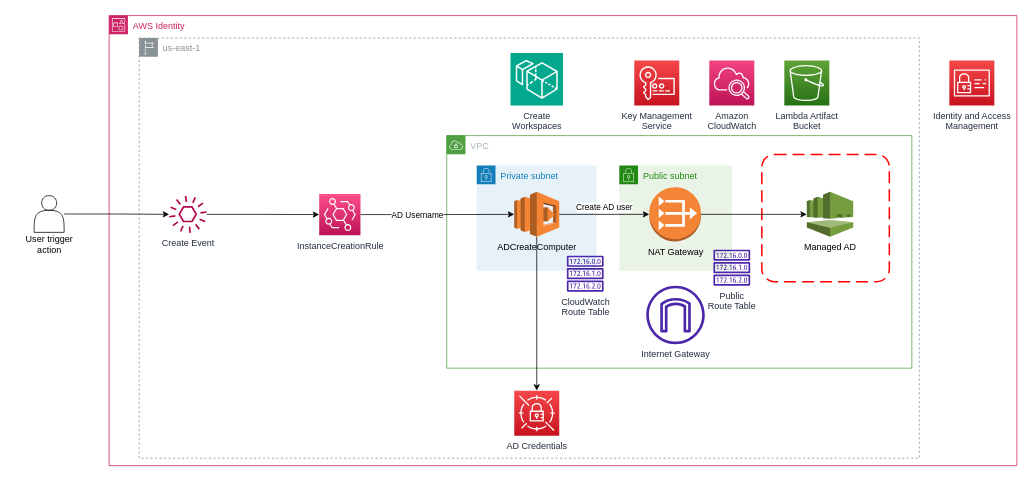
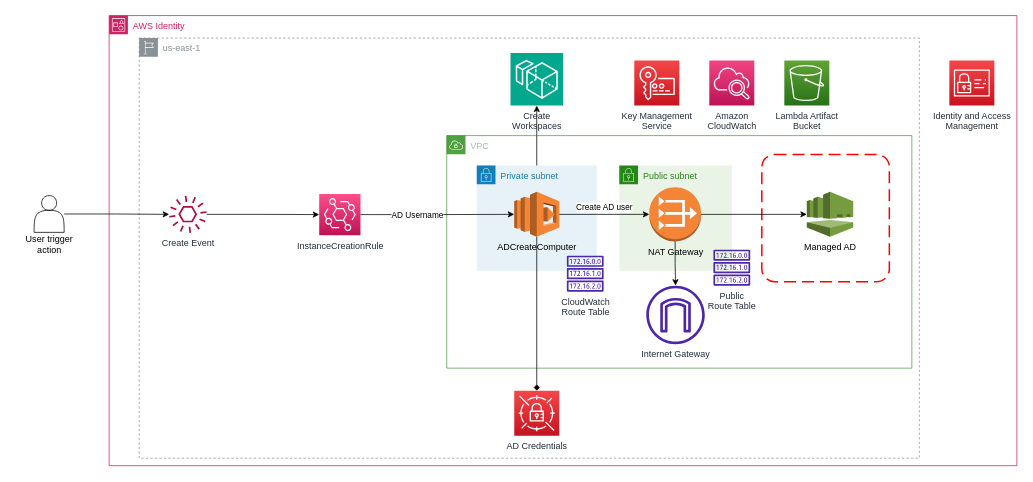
none -> (537, 138)
none -> (675, 272)
(537, 384) -> (537, 383)
